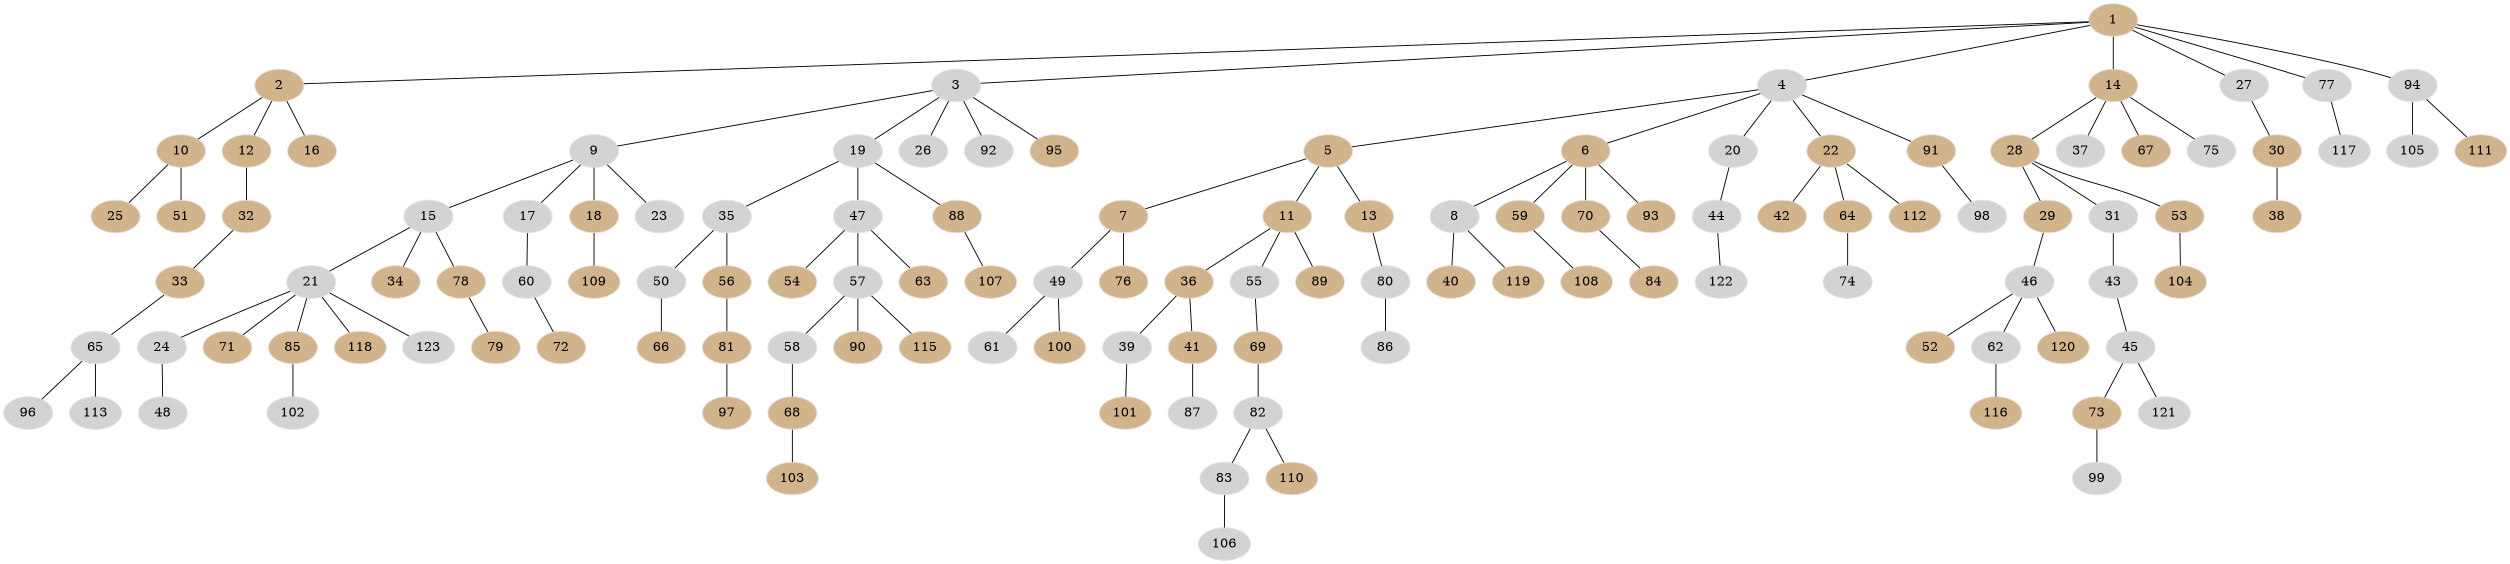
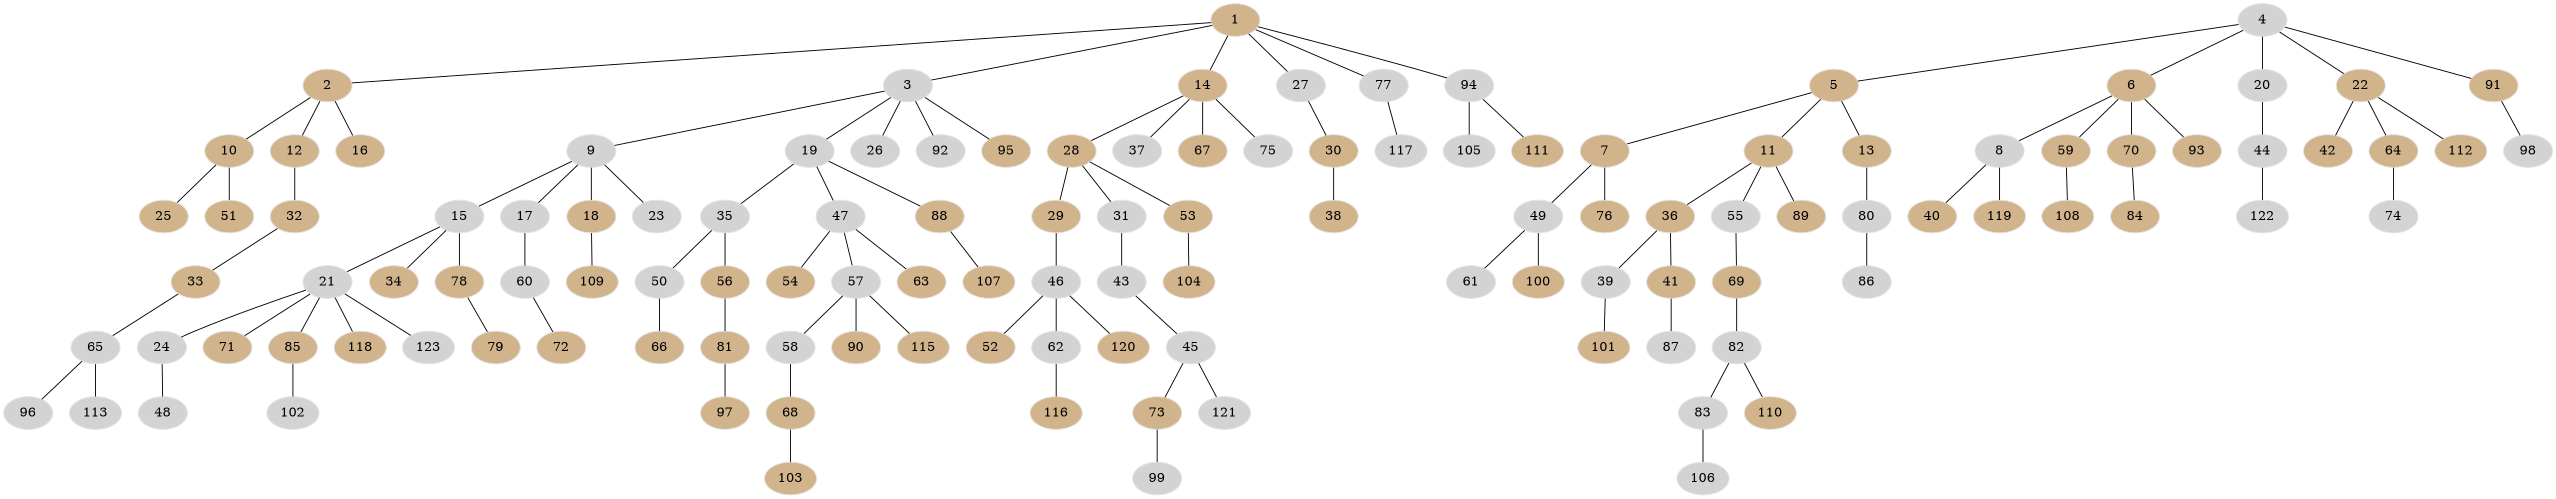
(1948, 53) -> none
